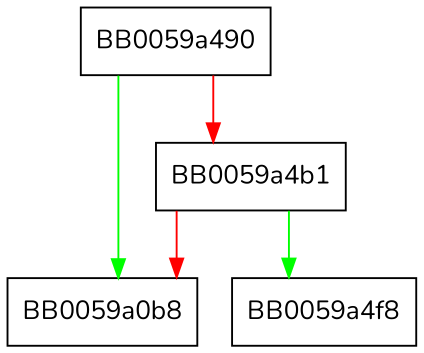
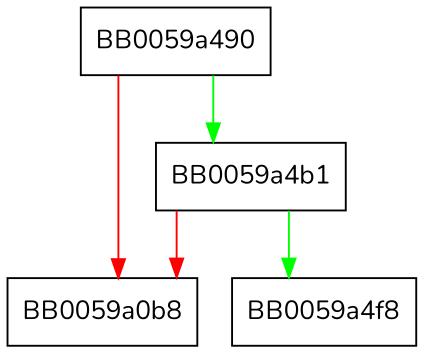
(213, 99) -> (213, 99)
(118, 167) -> (118, 167)
